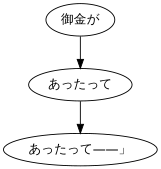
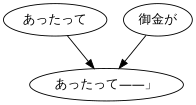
(80, 48) -> (135, 48)
